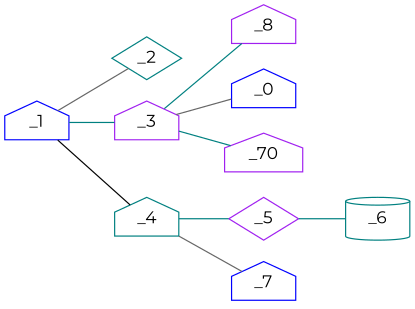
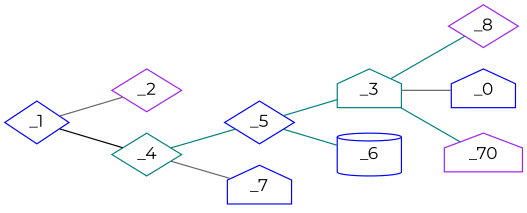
(264, 26) -> (483, 26)
(147, 58) -> (147, 90)
(37, 122) -> (37, 122)
(92, 122) -> (310, 108)
(147, 122) -> (369, 90)
(147, 219) -> (147, 155)
(264, 219) -> (259, 122)
(378, 219) -> (369, 155)
